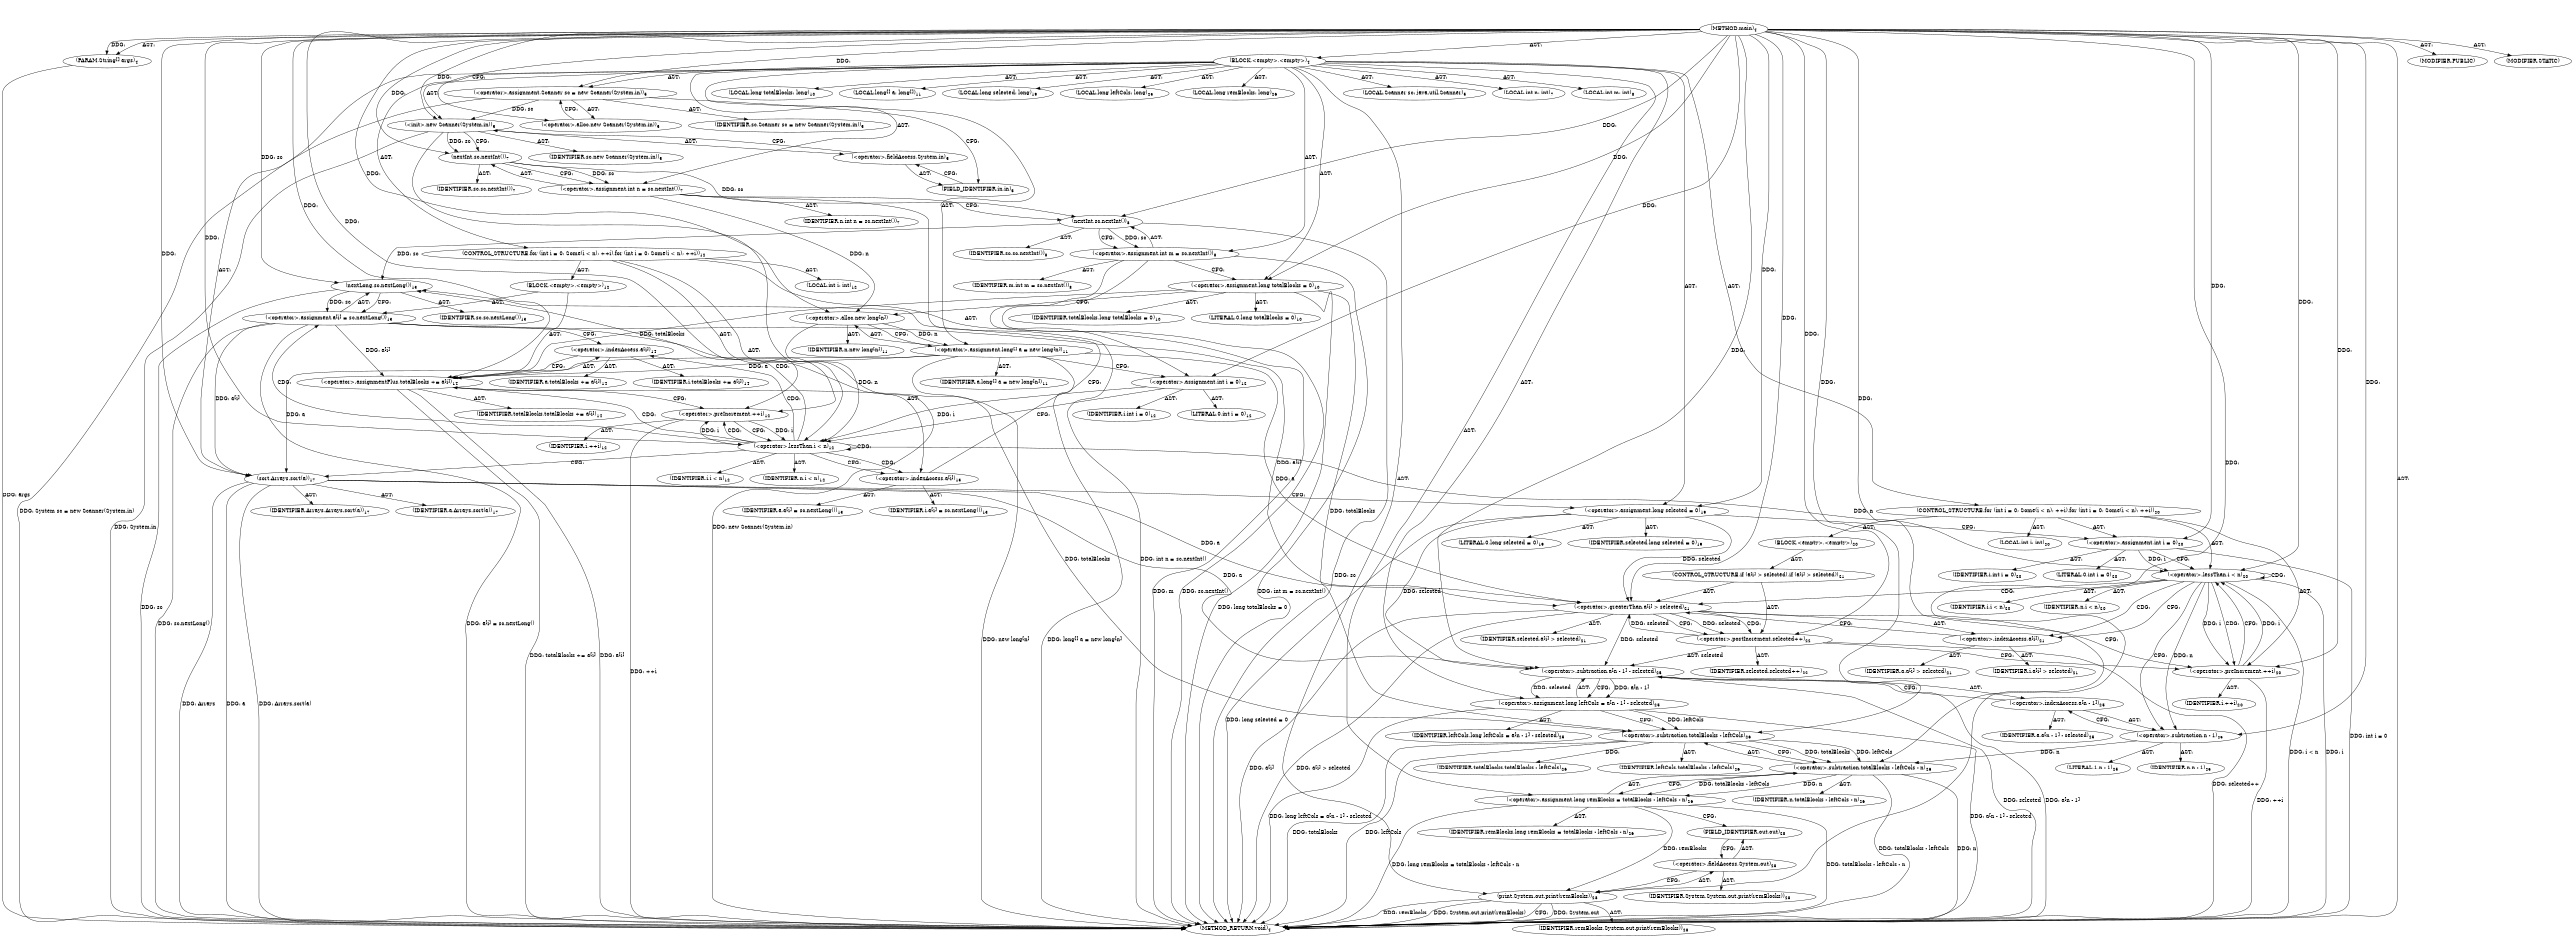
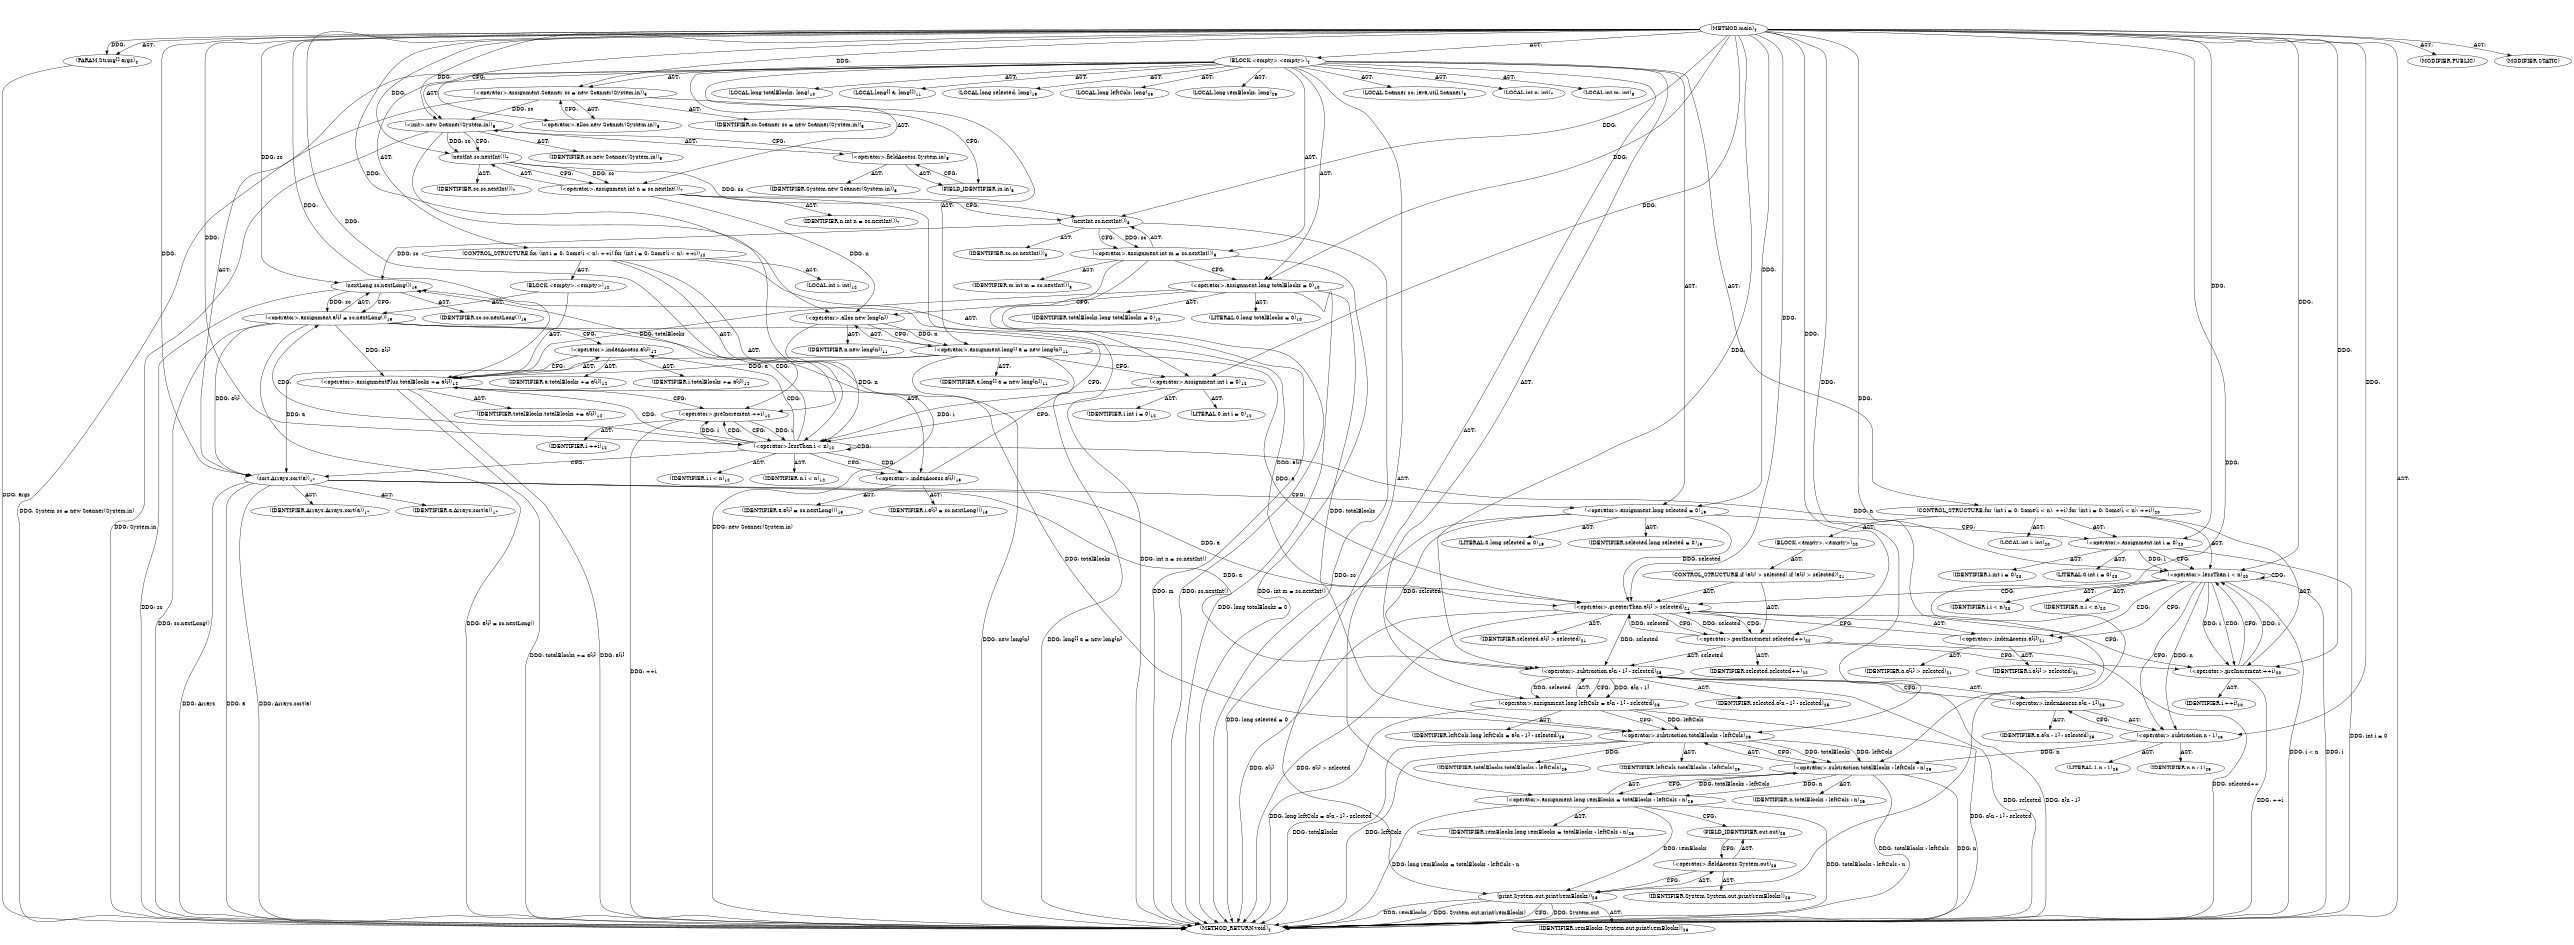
none -> (833, 190)
none -> (1773, 704)
